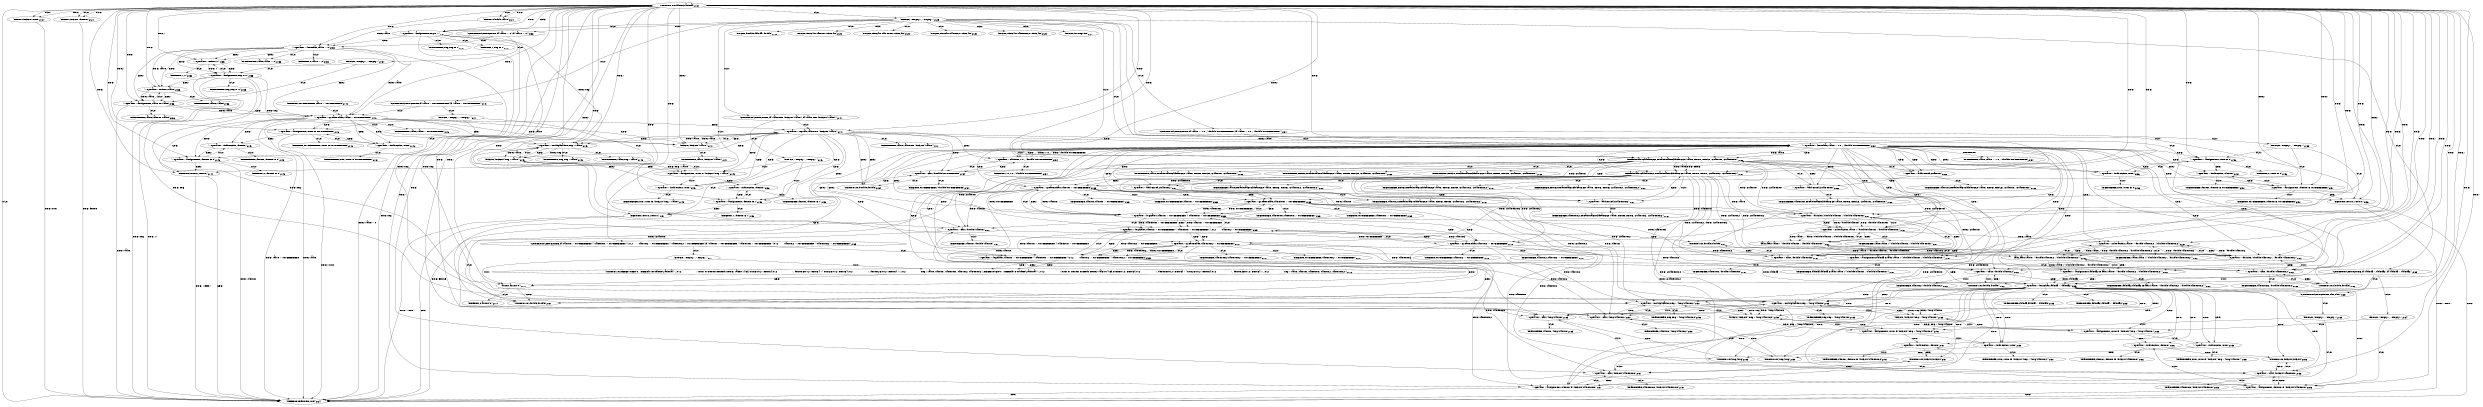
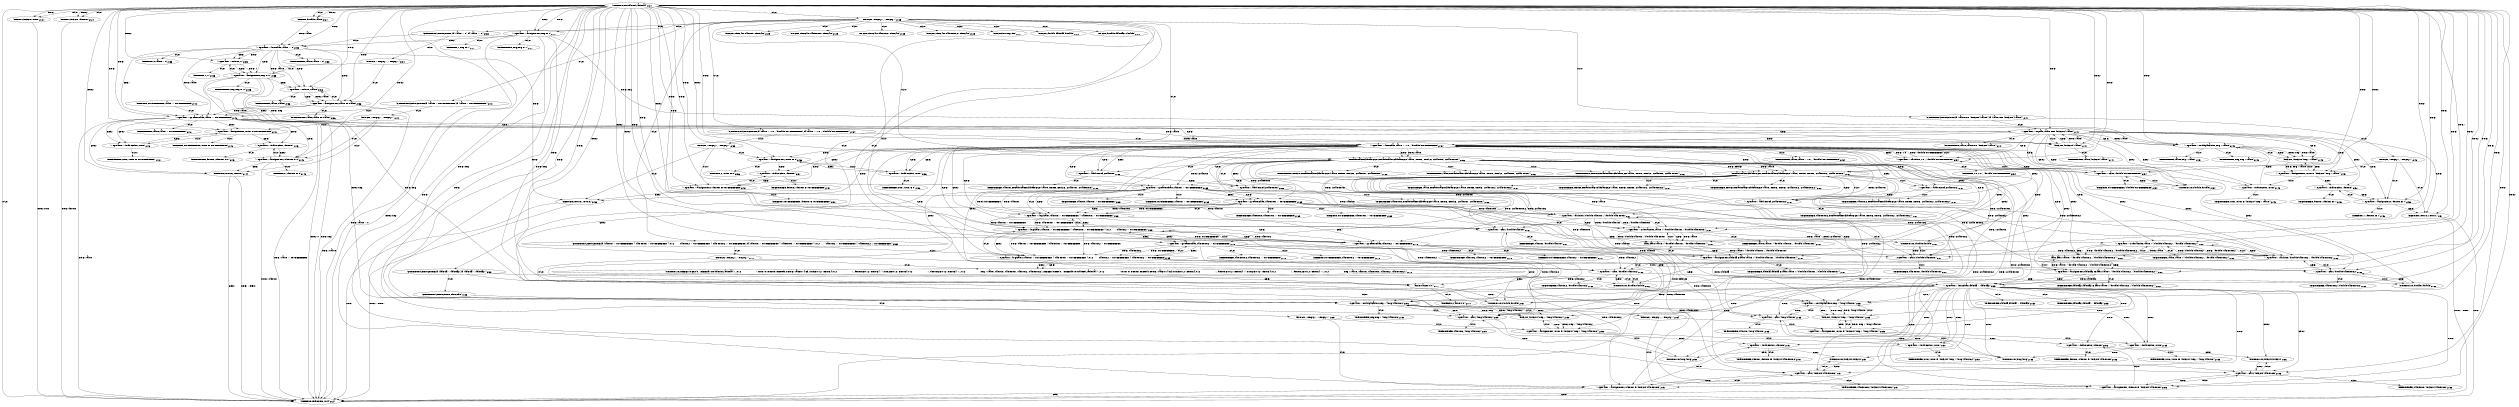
none -> (1119, 34)
(1970, 153) -> (1783, 153)
(322, 250) -> none
(1831, 317) -> none
